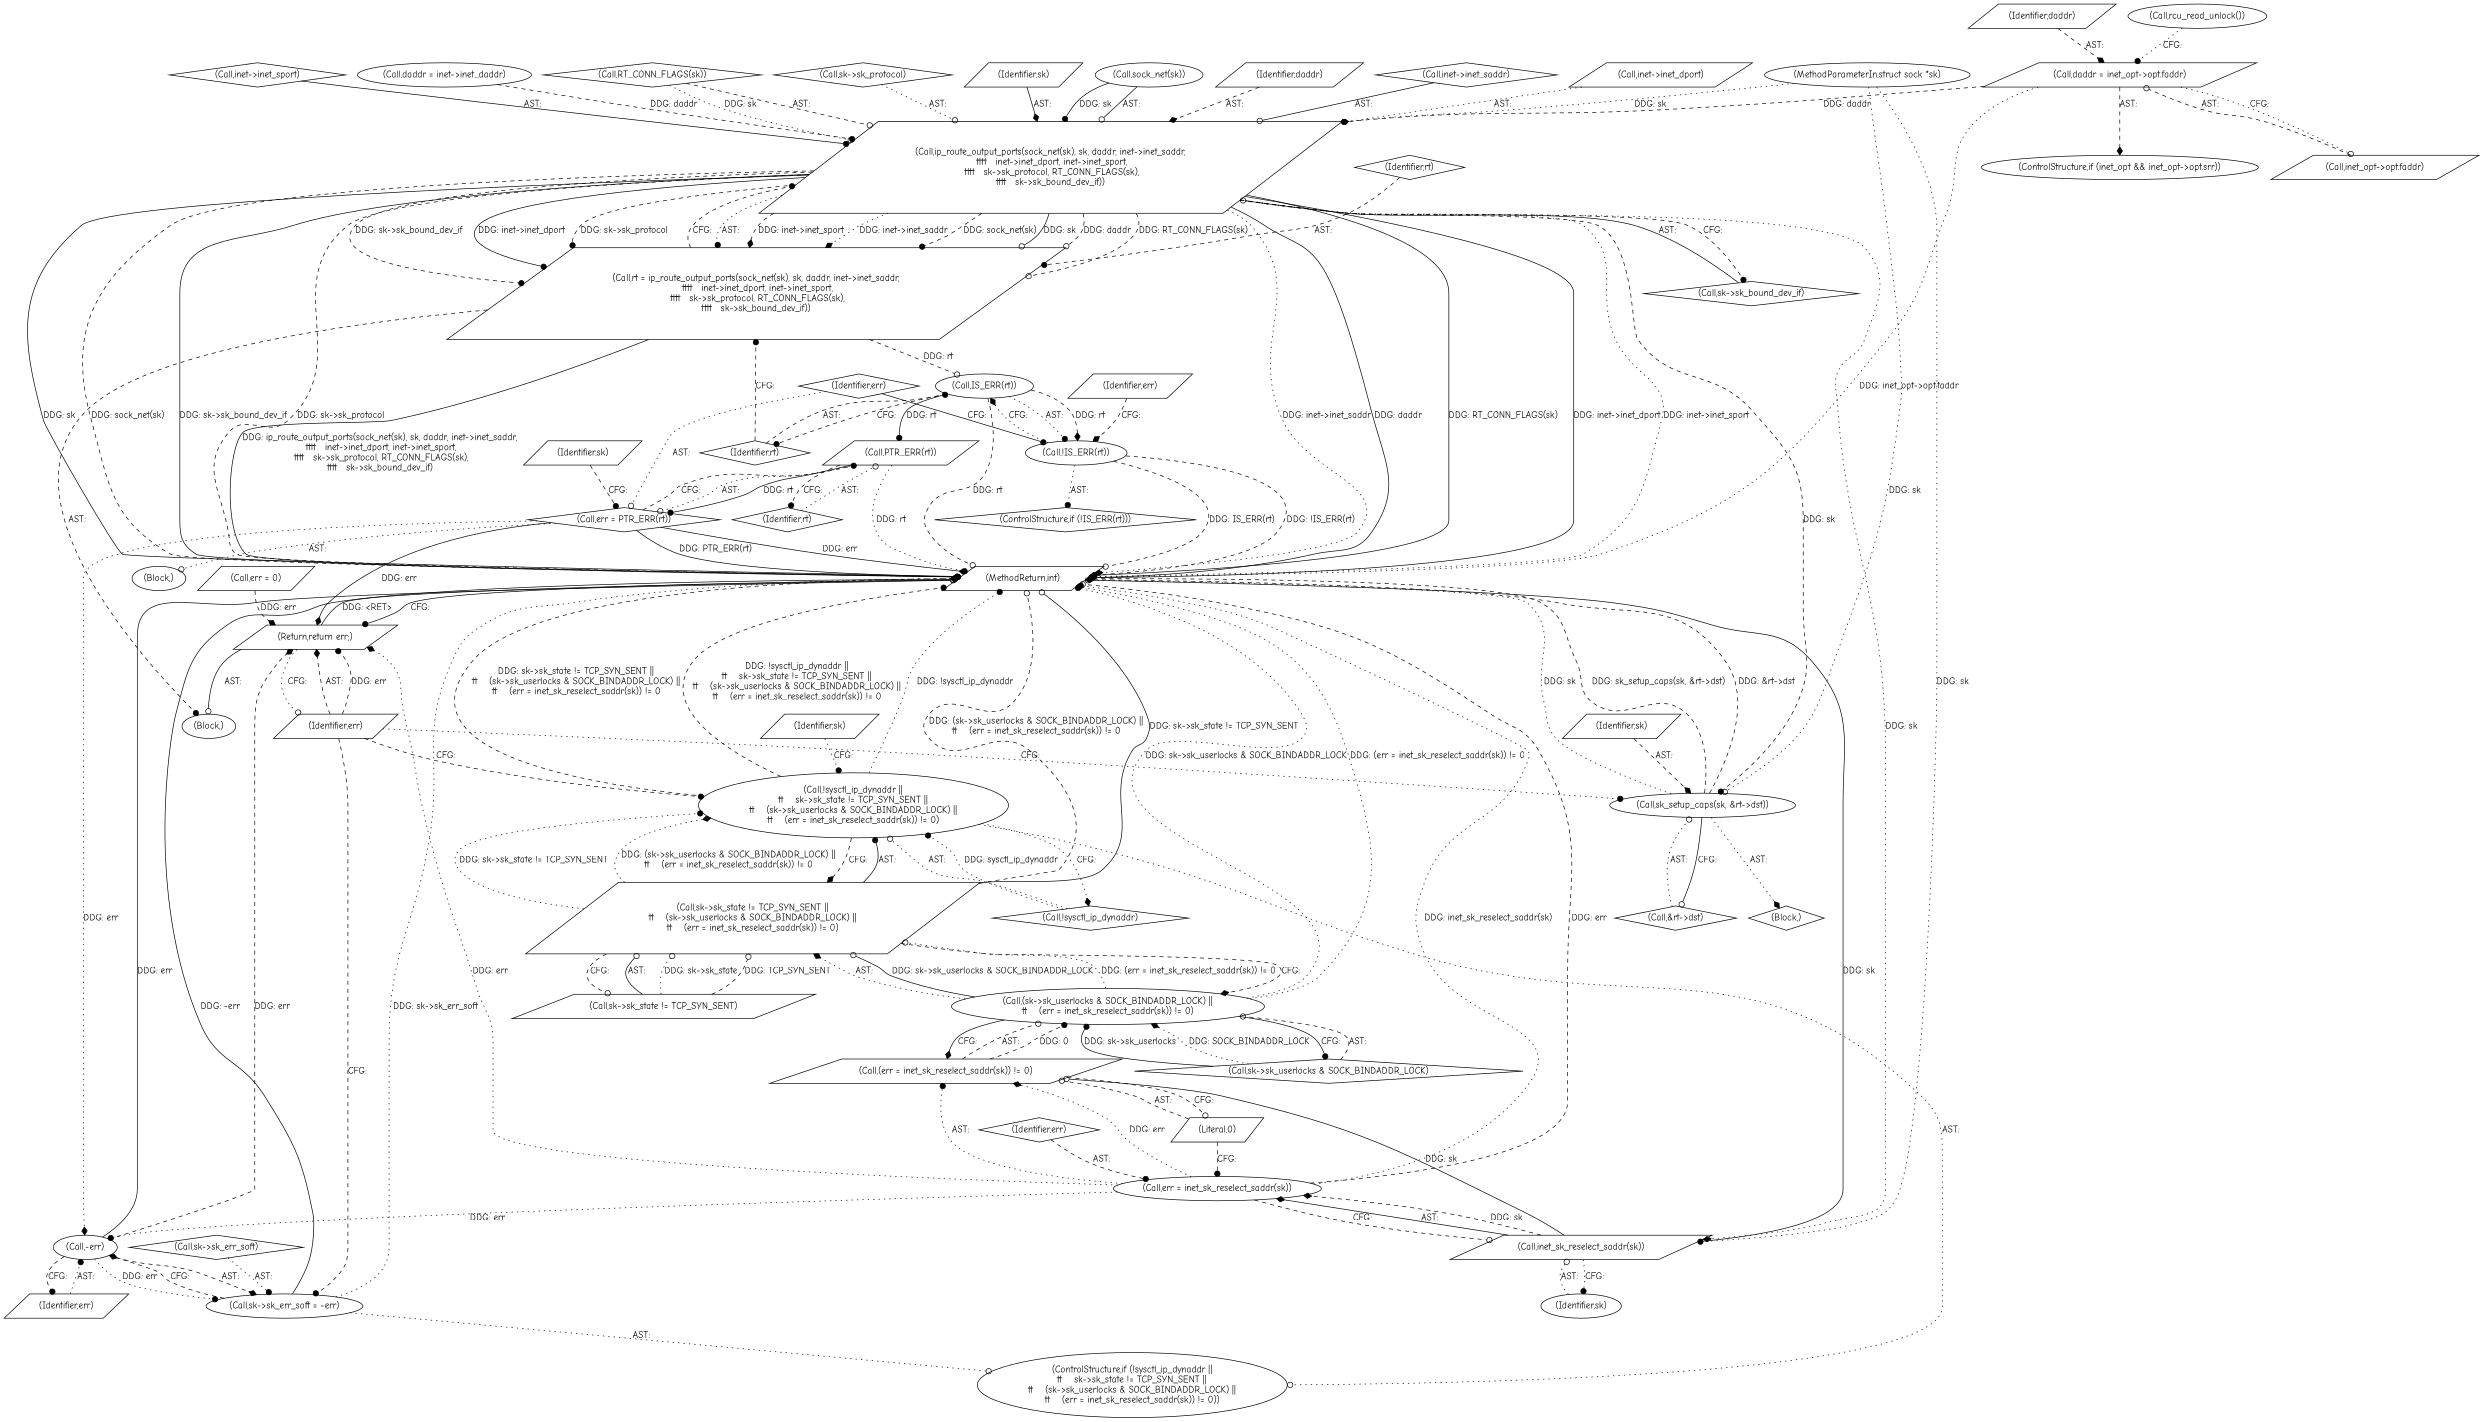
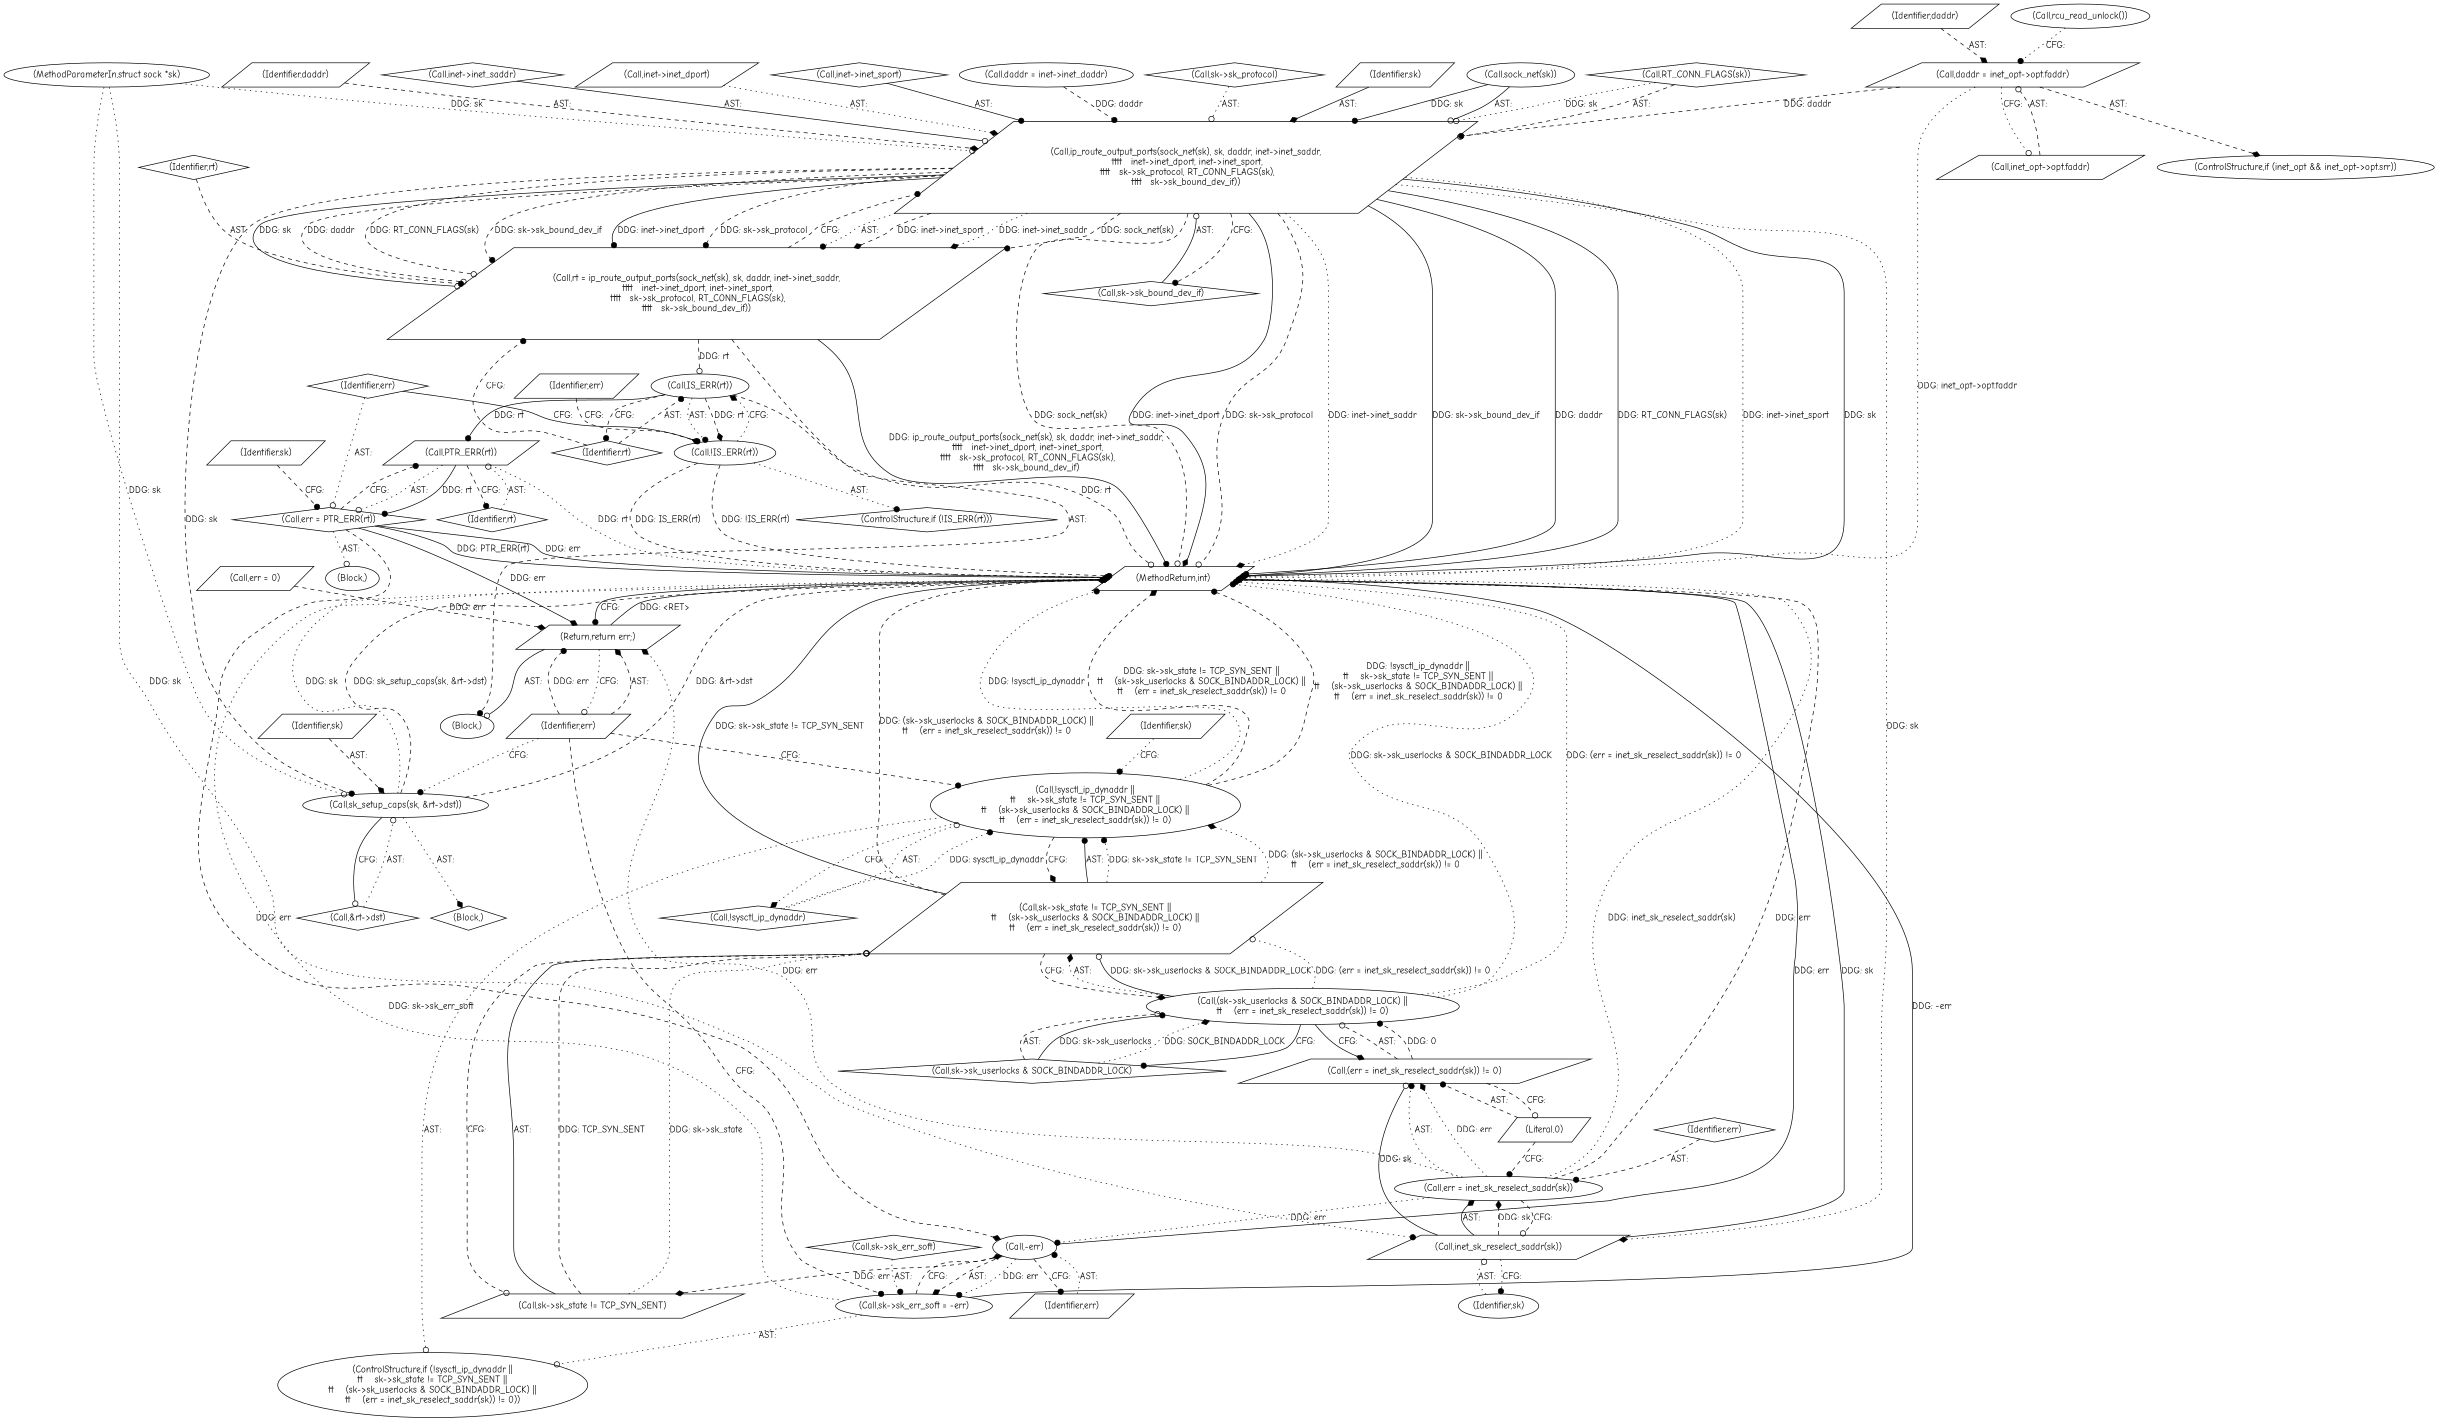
(83, 670) -> (377, 987)
(255, 994) -> (843, 1273)
(1128, 1094) -> (1482, 1102)
